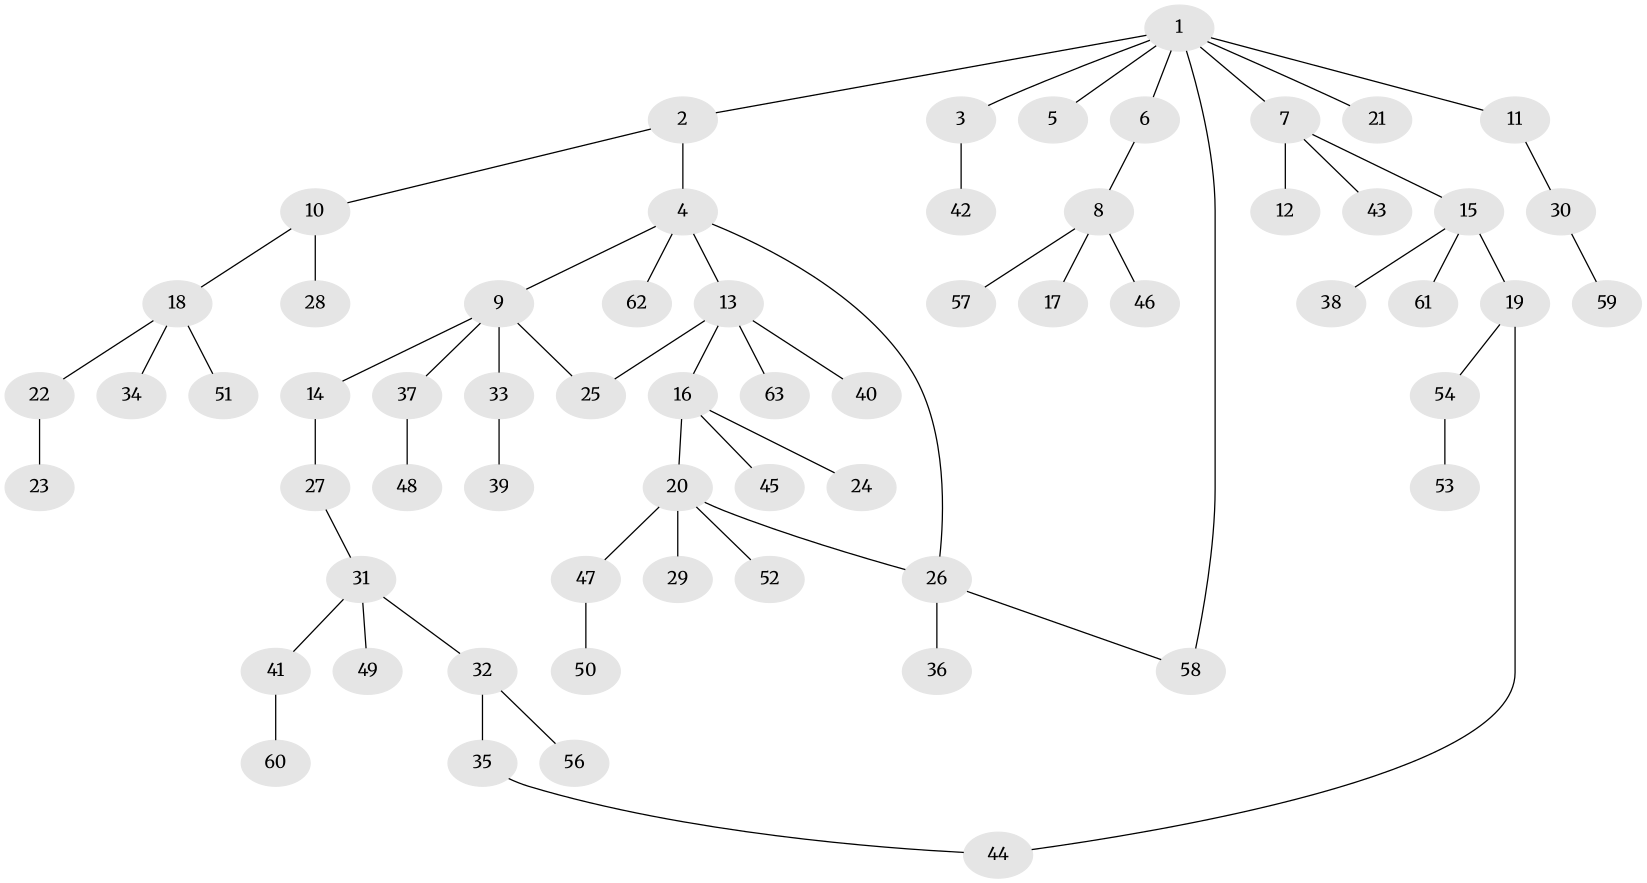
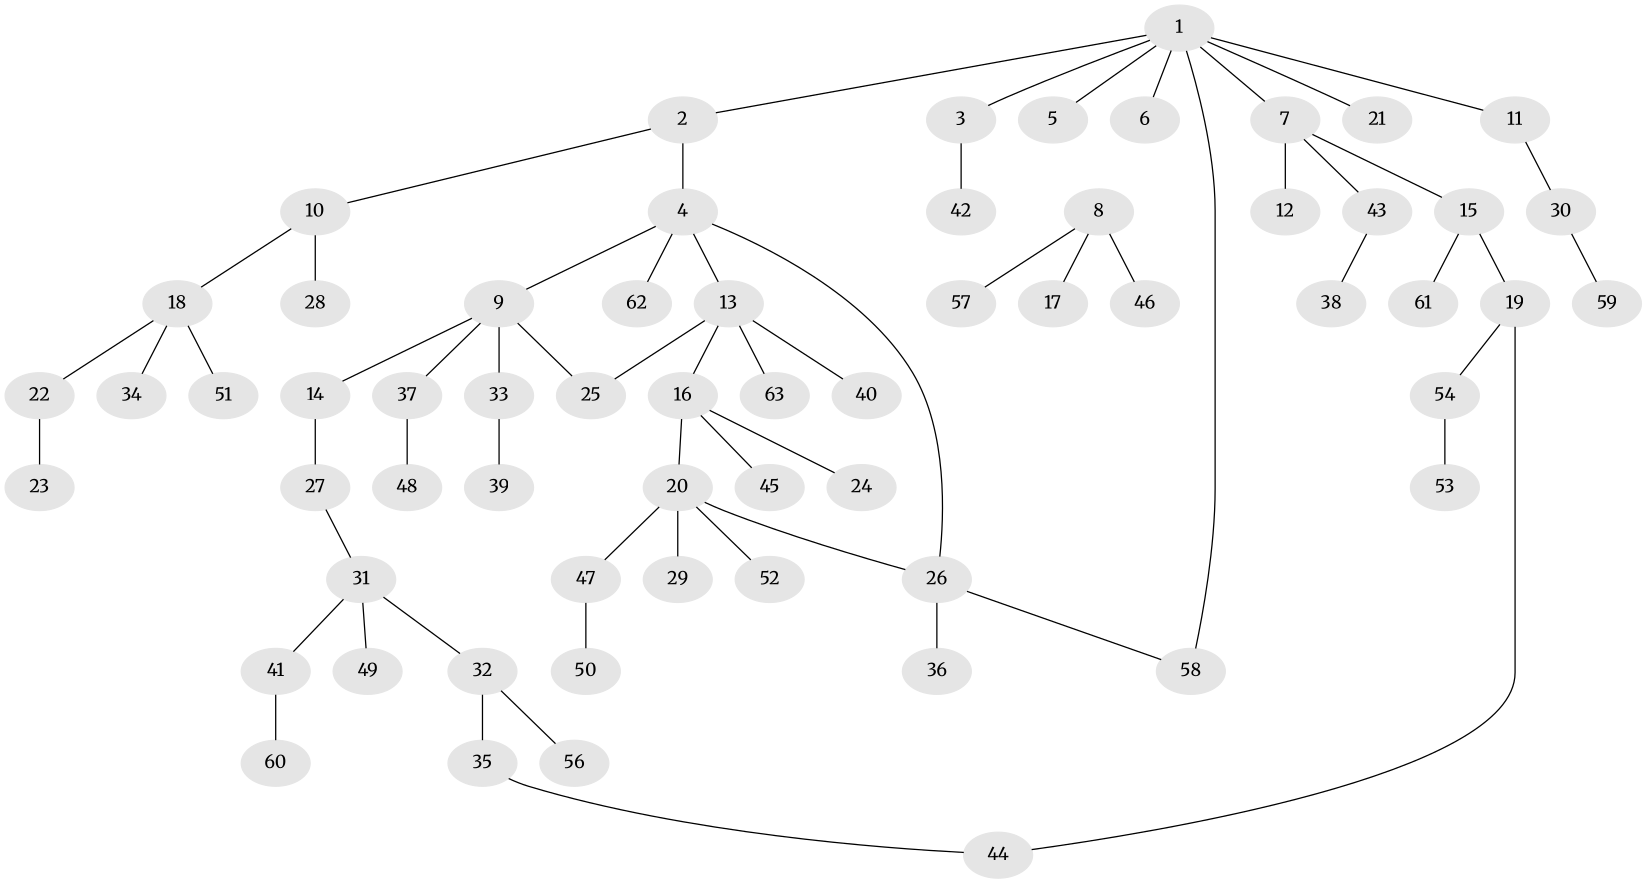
(1122, 166) -> none
(1400, 258) -> (1354, 258)
